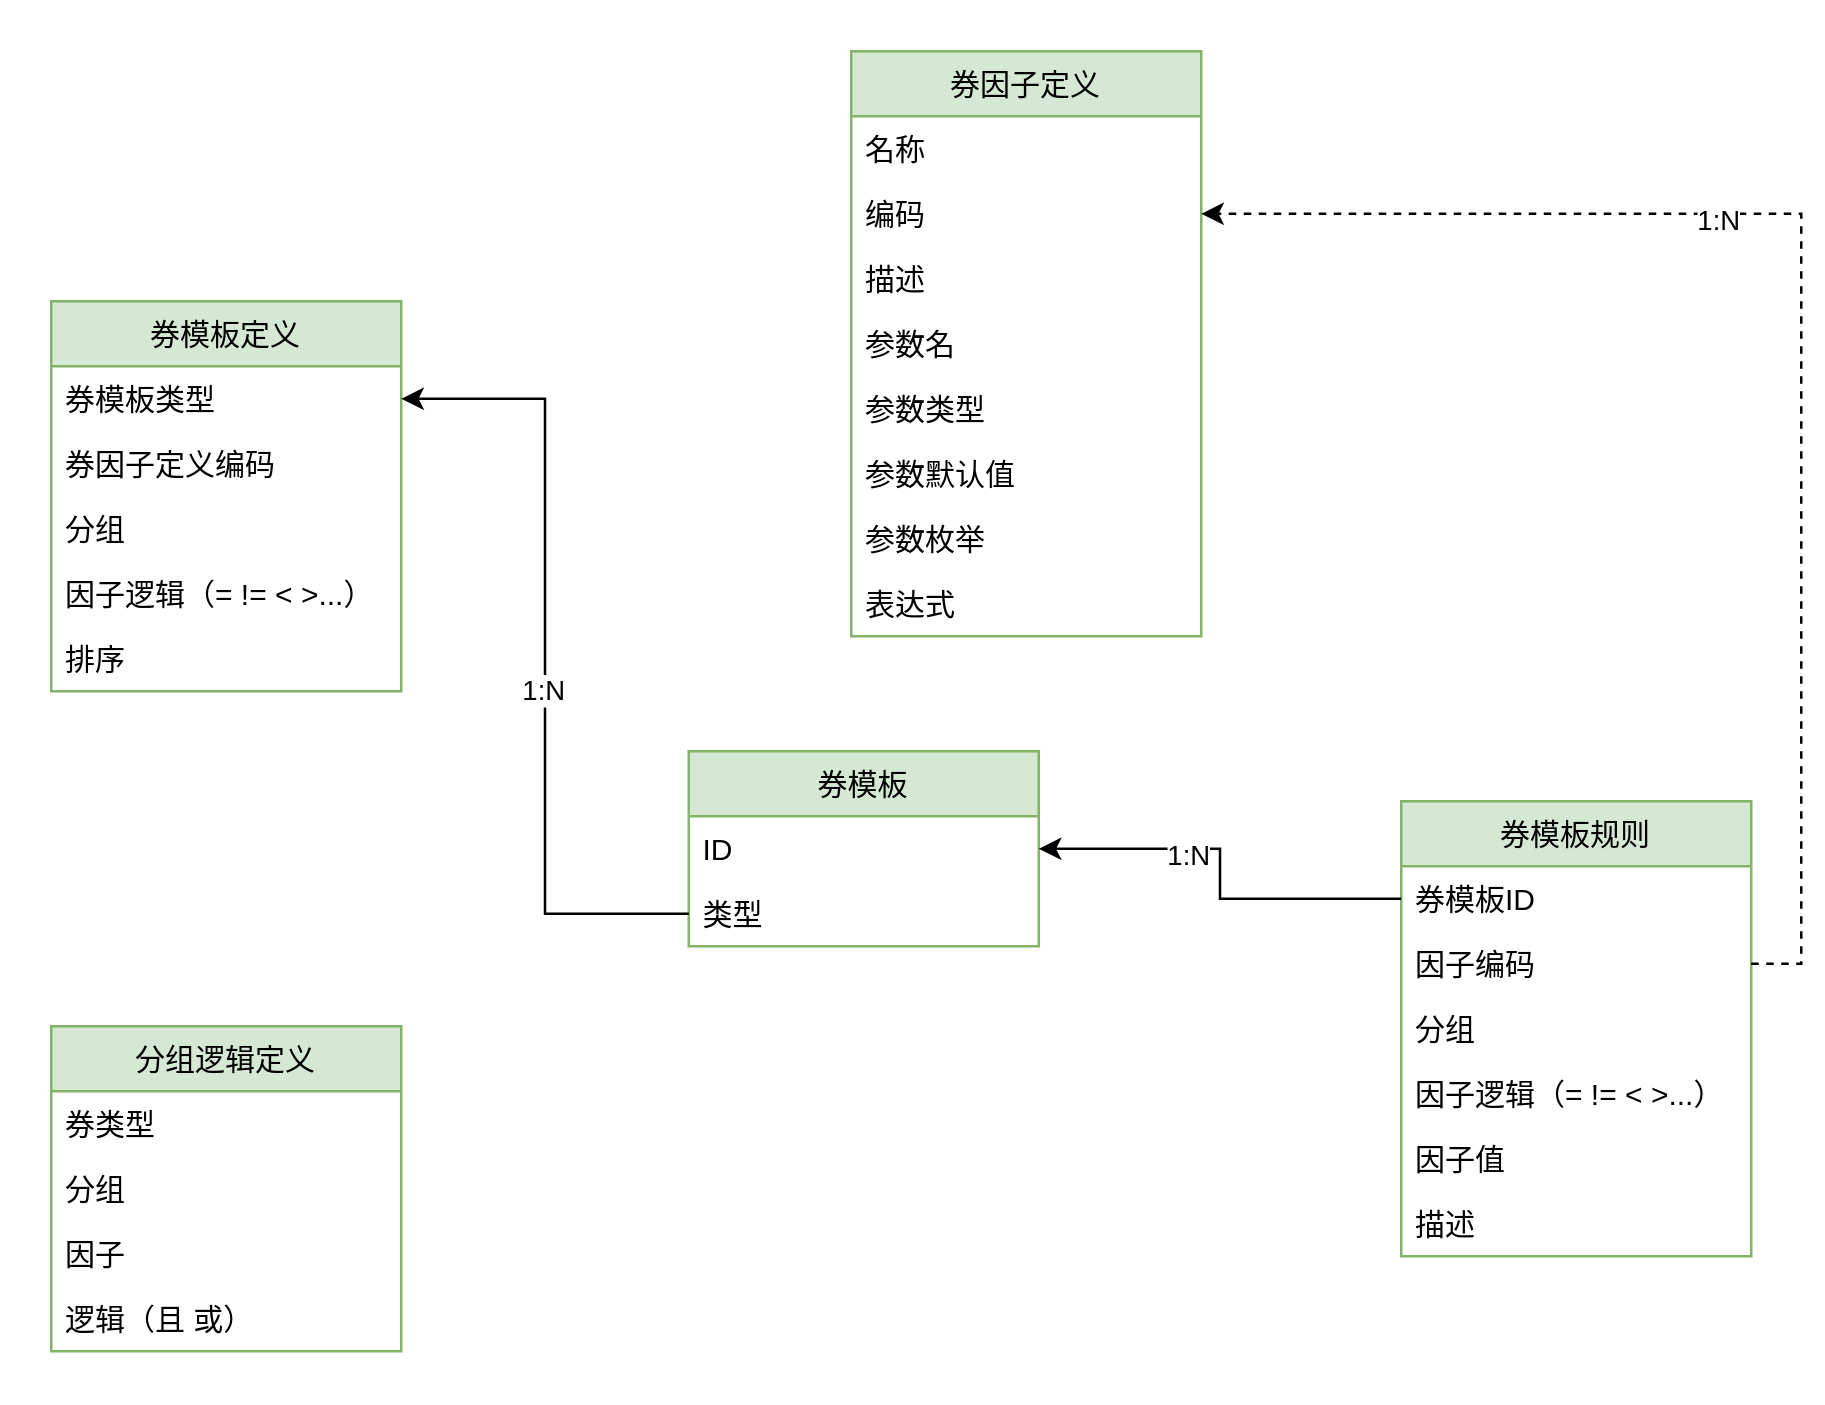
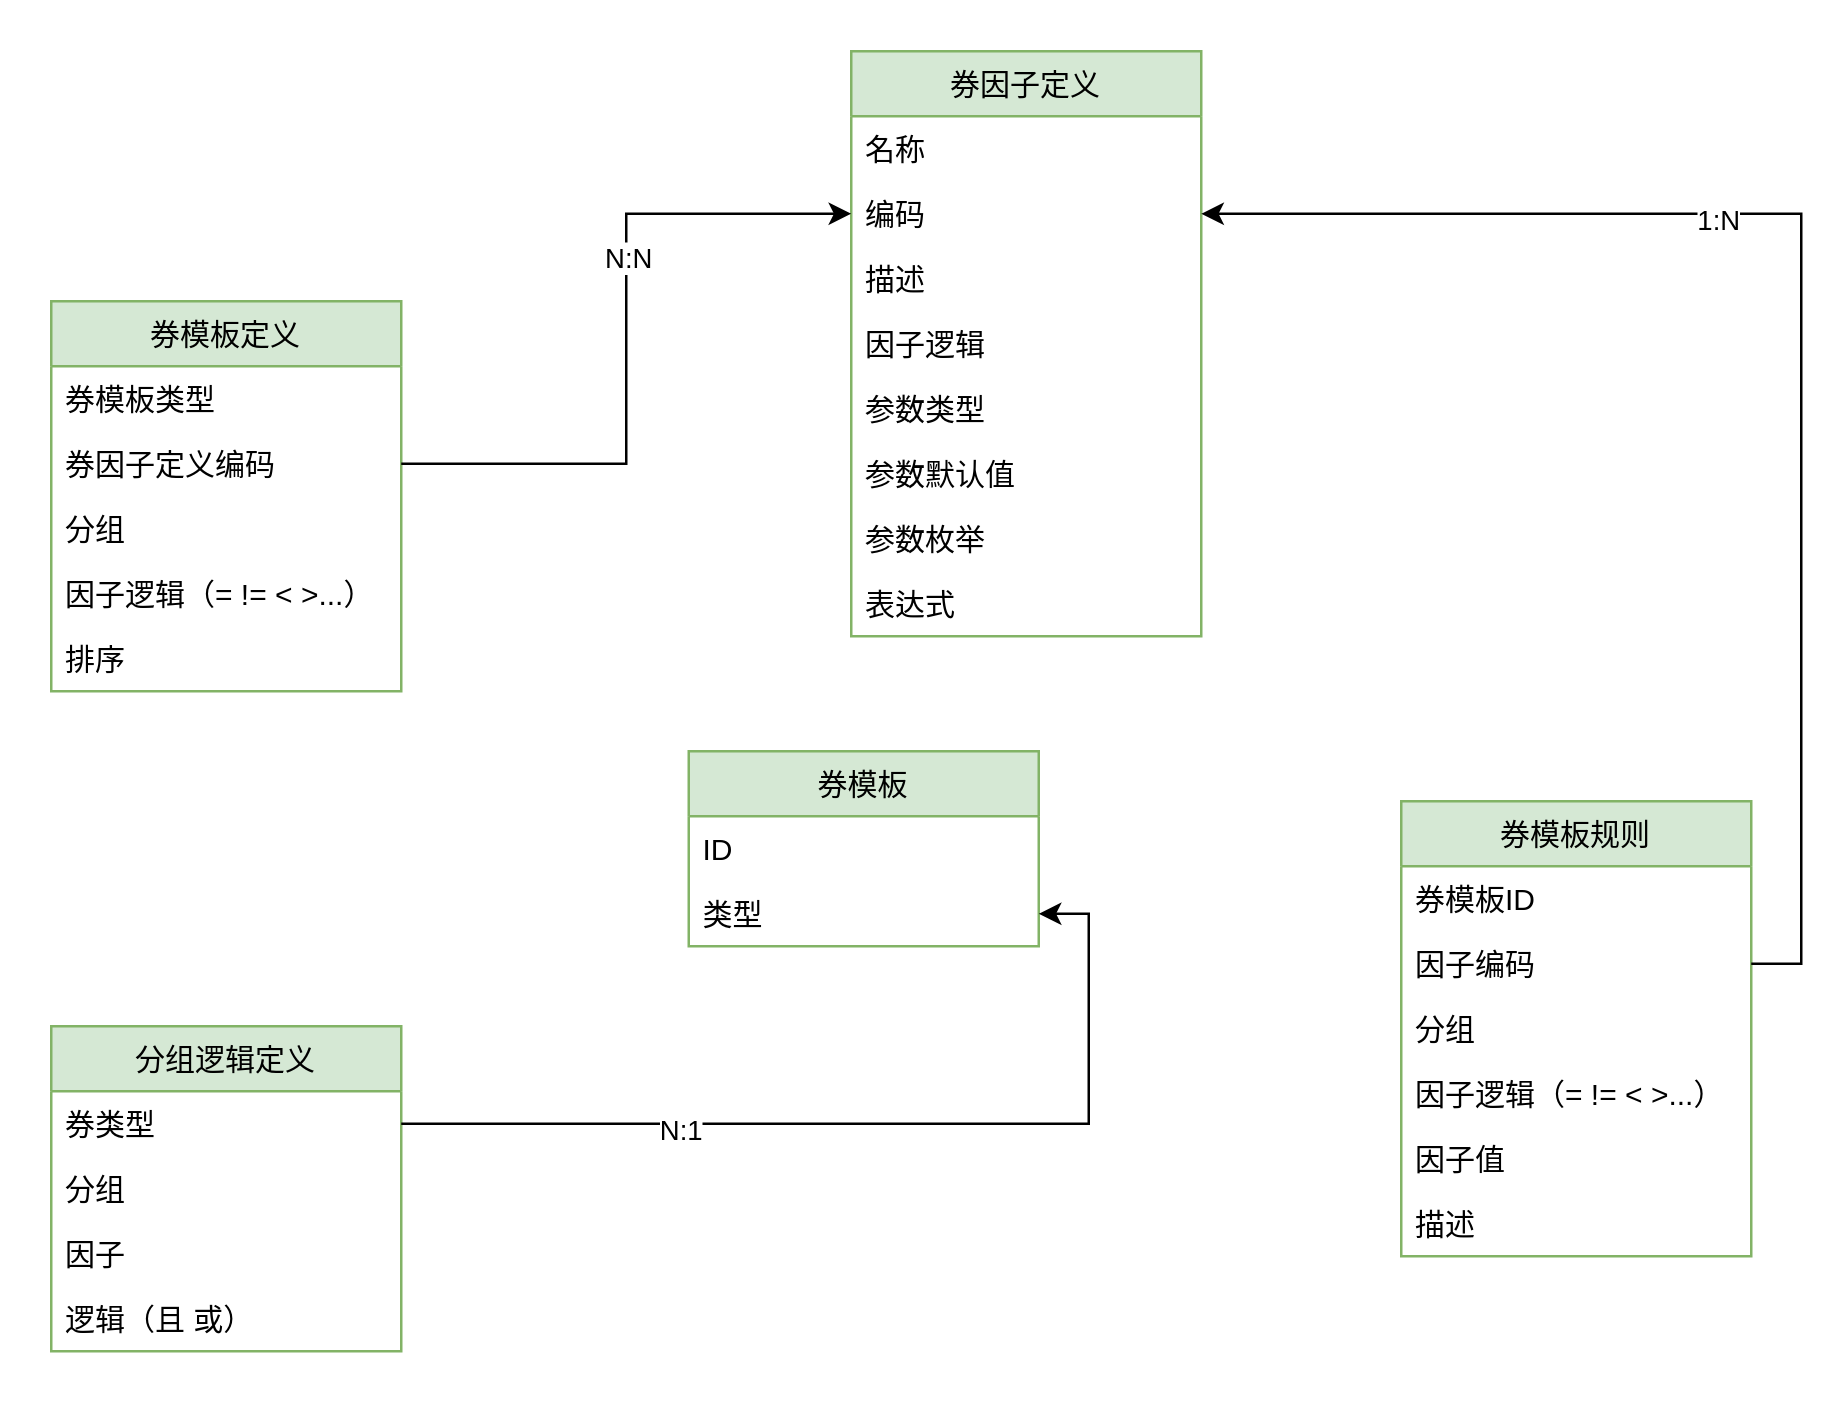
(910, 345) -> (925, 345)
none -> (626, 396)
(1801, 583) -> (1801, 583)
(545, 760) -> none
(1220, 880) -> none
none -> (869, 1124)
